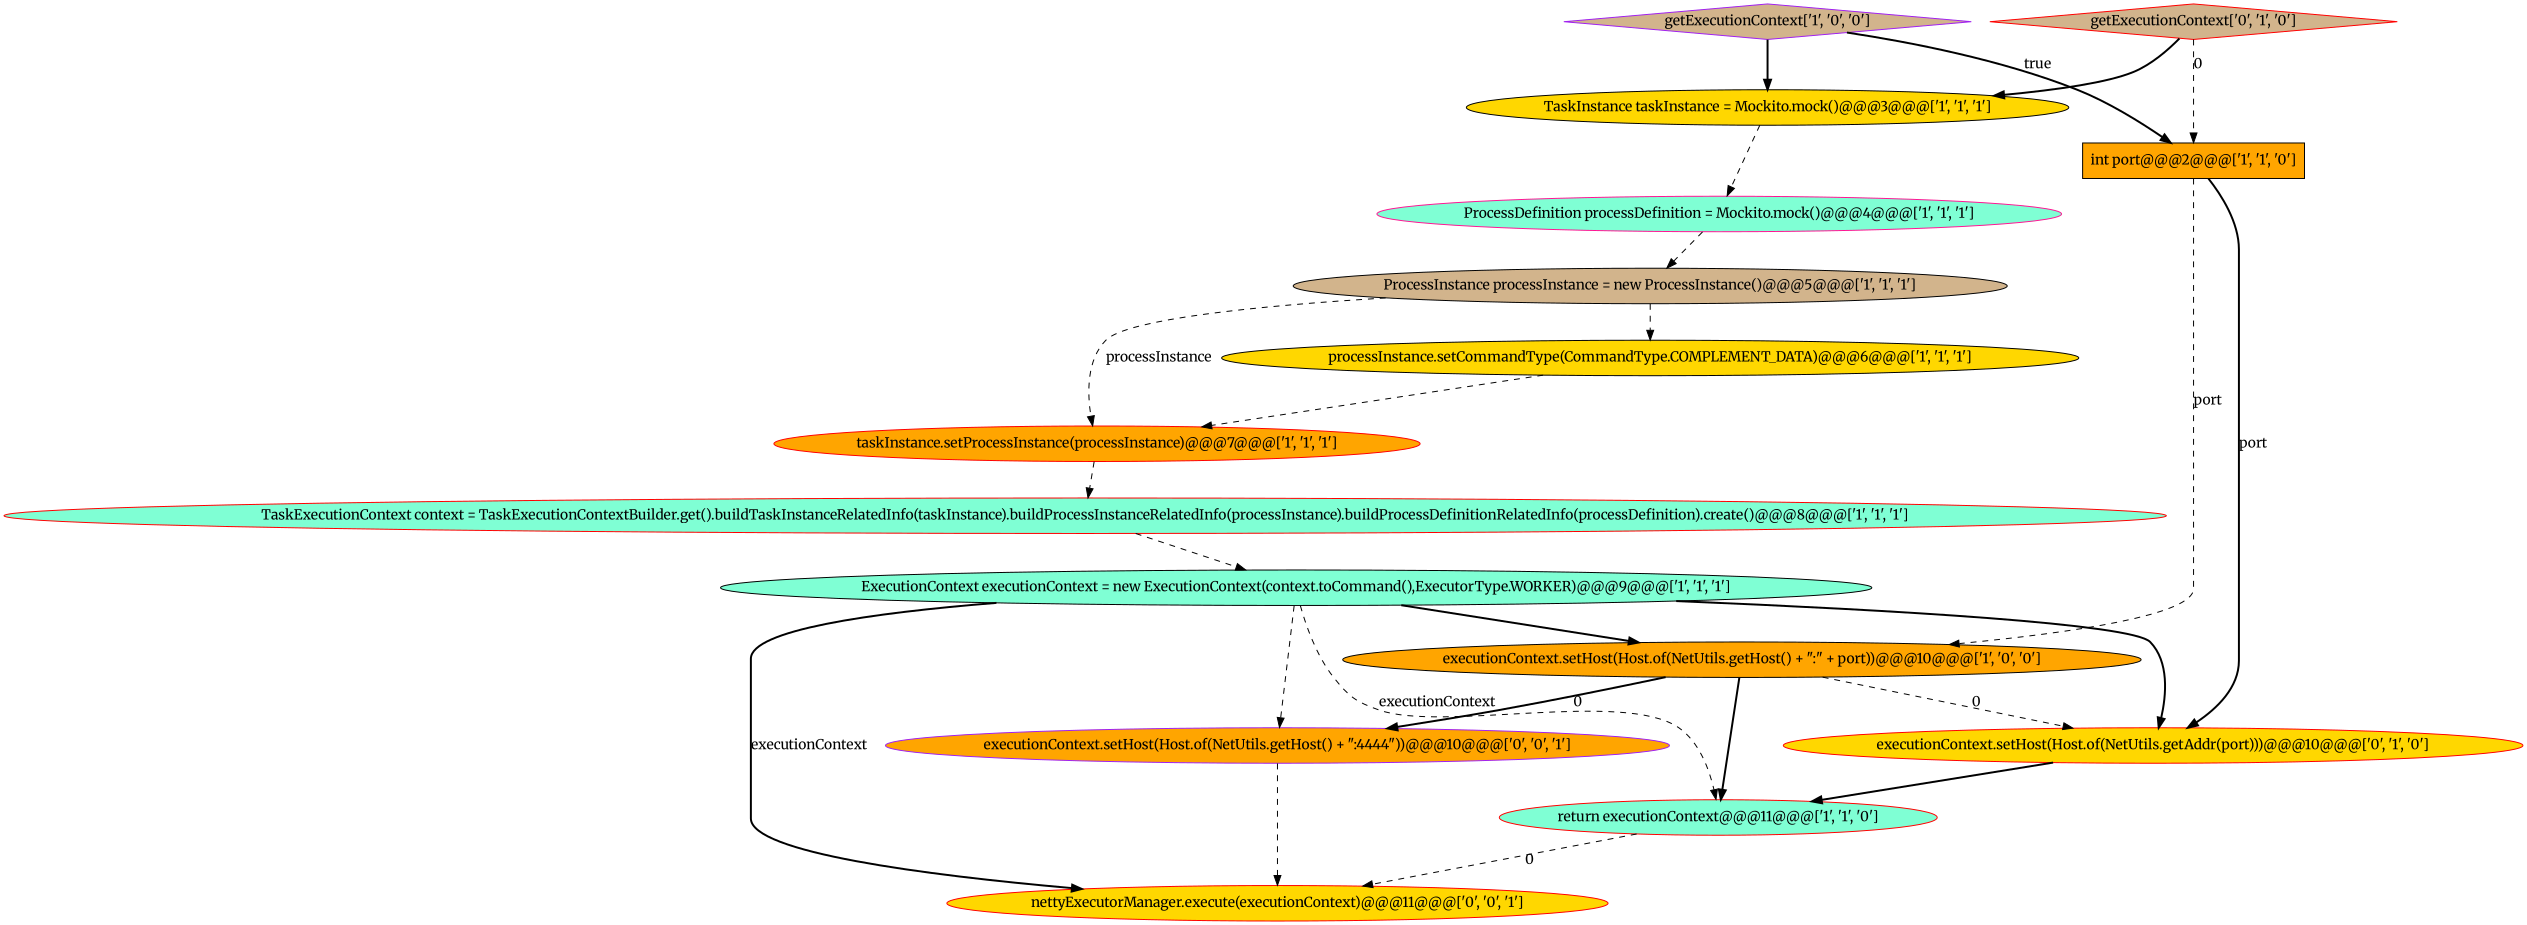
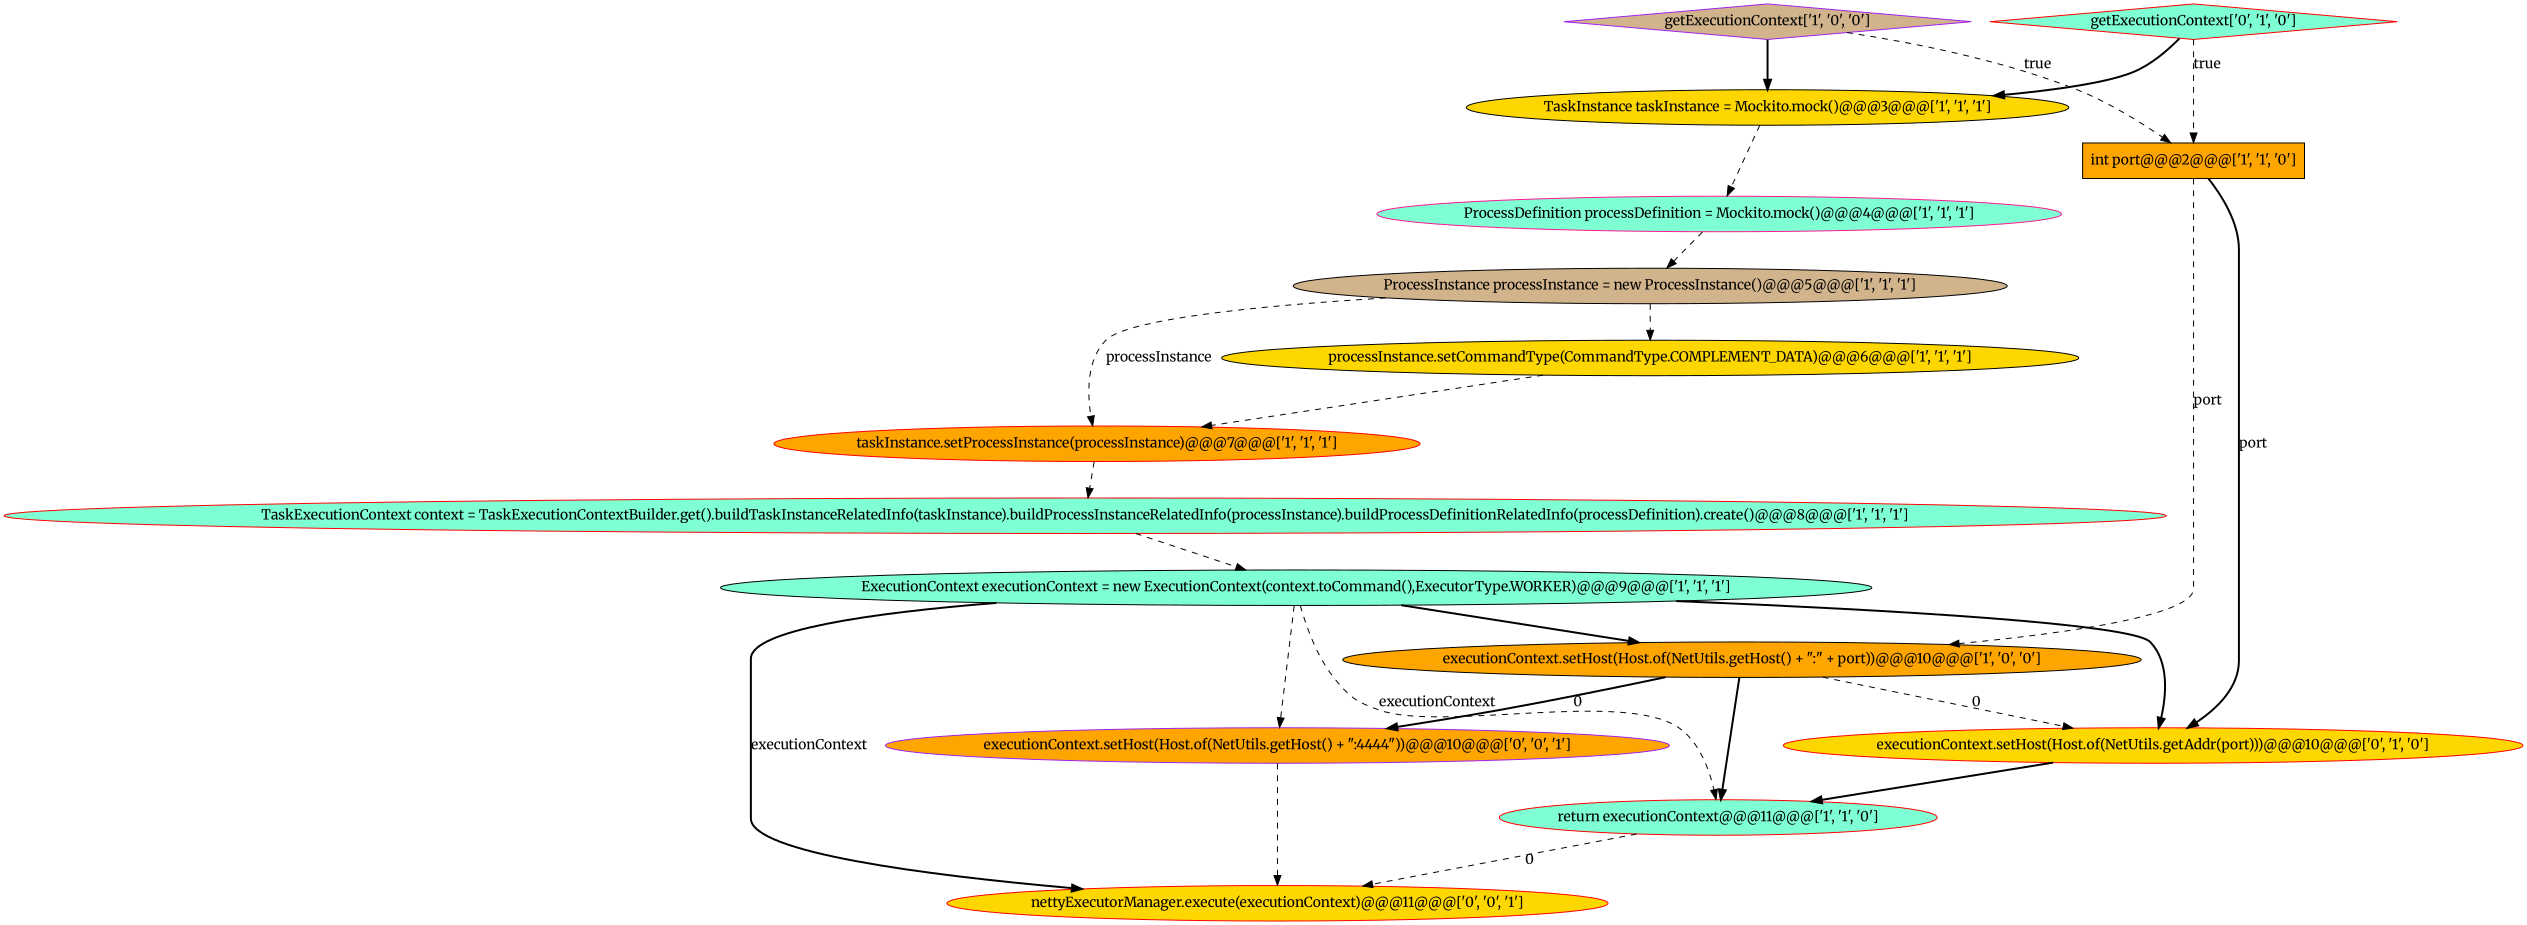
(2194, 22) -> (2194, 22)
(2199, 65) -> (2207, 65)
(2011, 67) -> (2011, 67)
